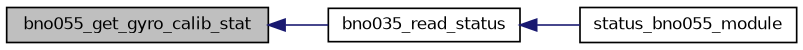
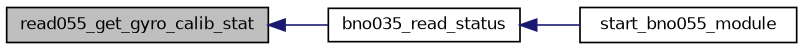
(138, 25) -> (138, 25)
(688, 25) -> (688, 25)
